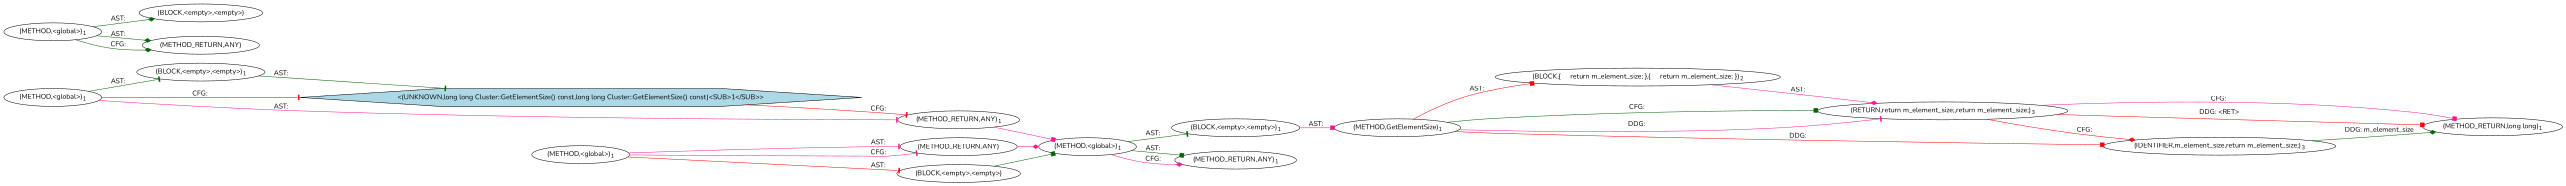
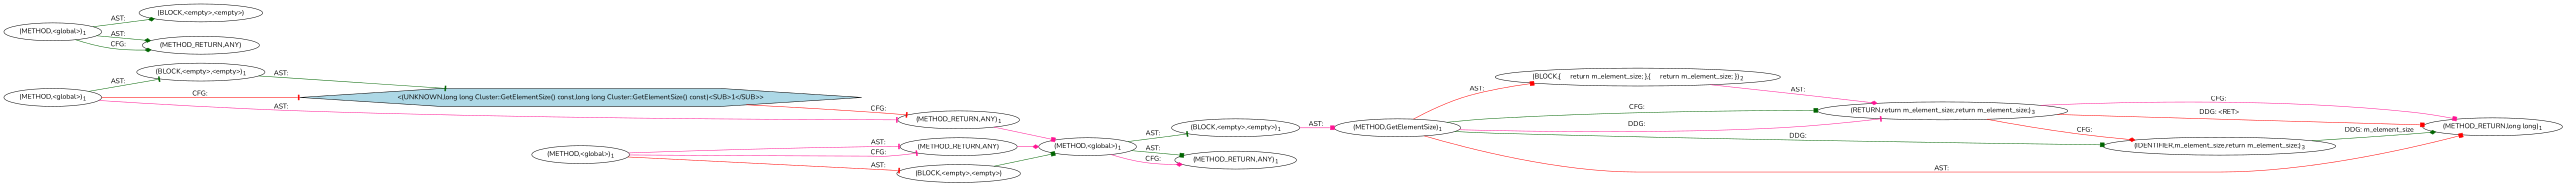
(1777, 140) -> (1777, 140)
none -> (1941, 172)
